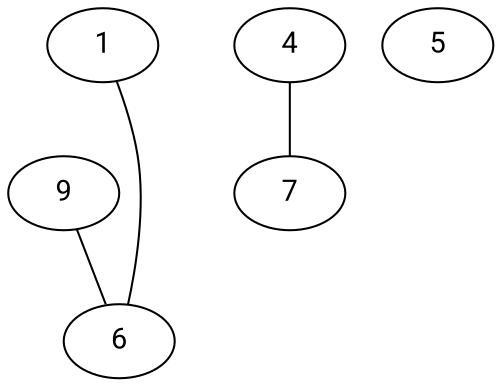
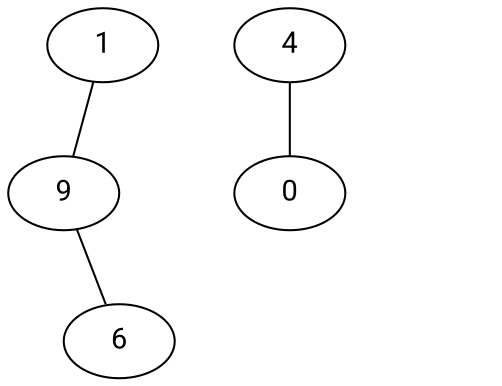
(438, 45) -> none
(141, 192) -> (83, 119)
(290, 193) -> (290, 193)
